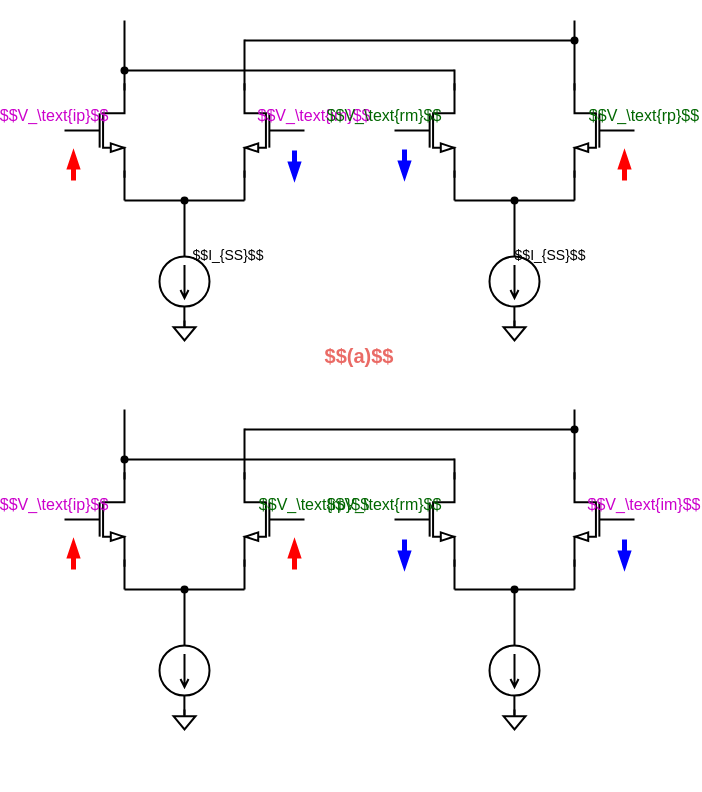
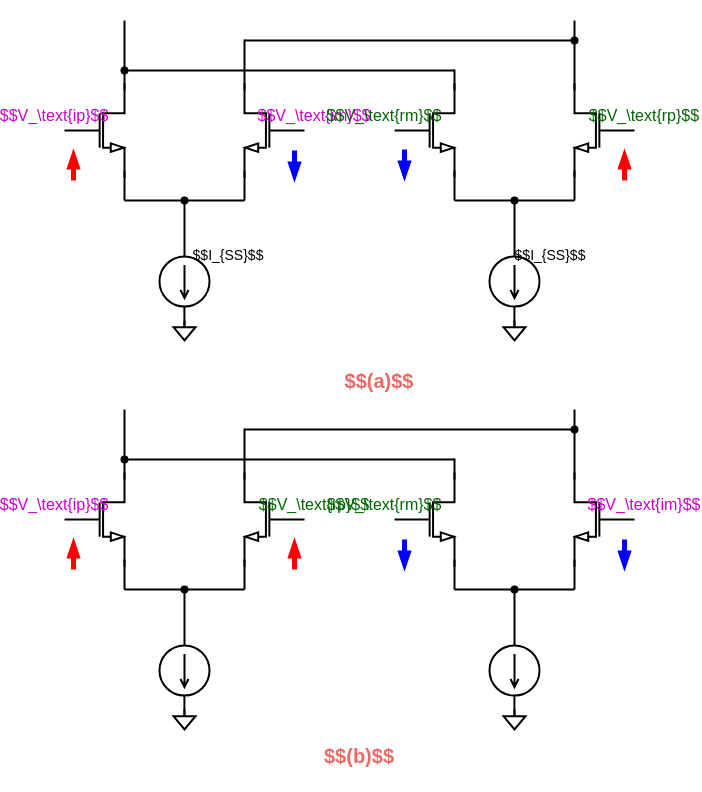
(360, 356) -> (380, 381)
none -> (360, 756)
